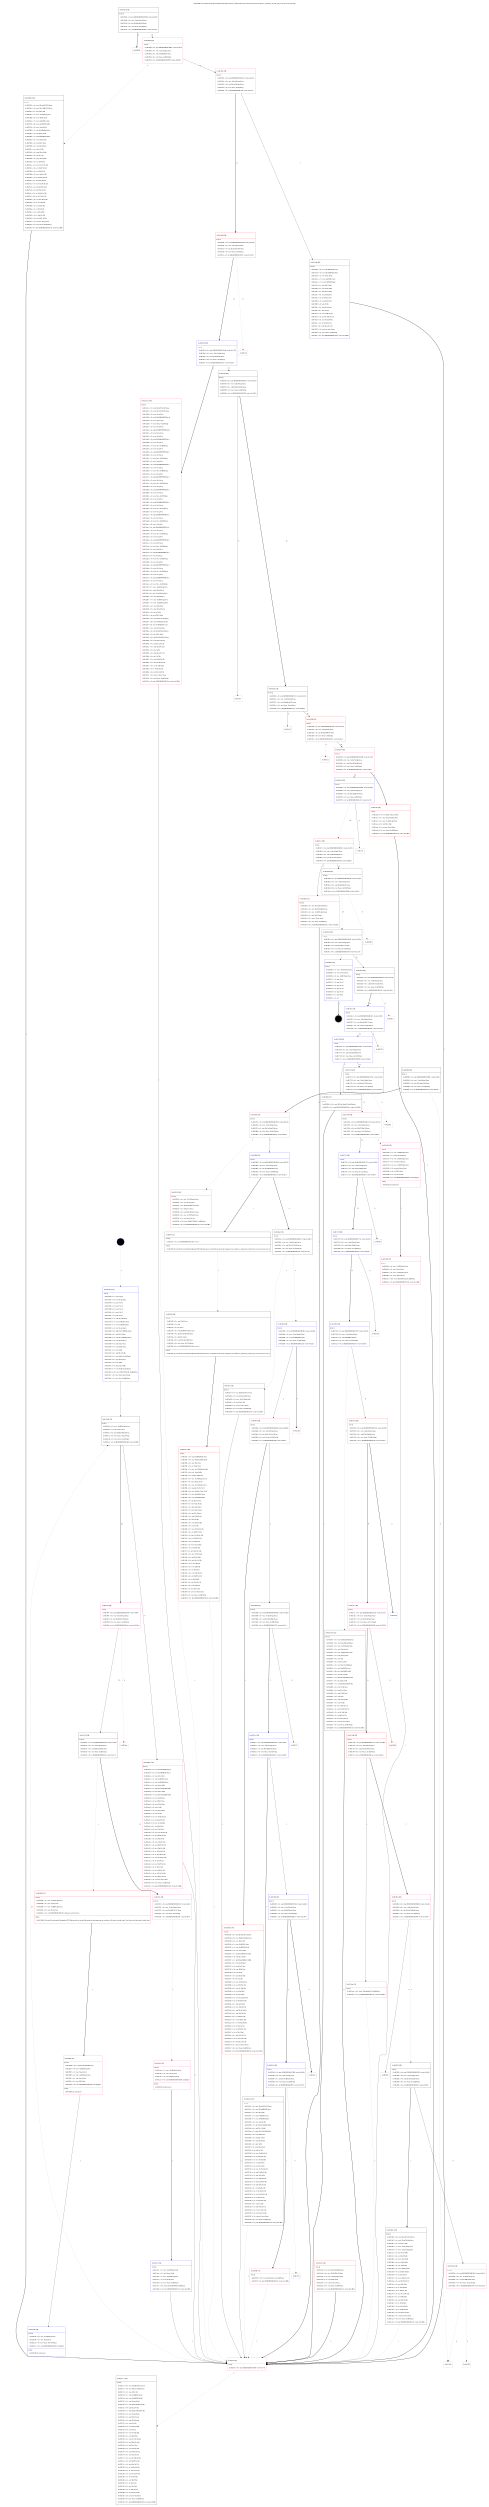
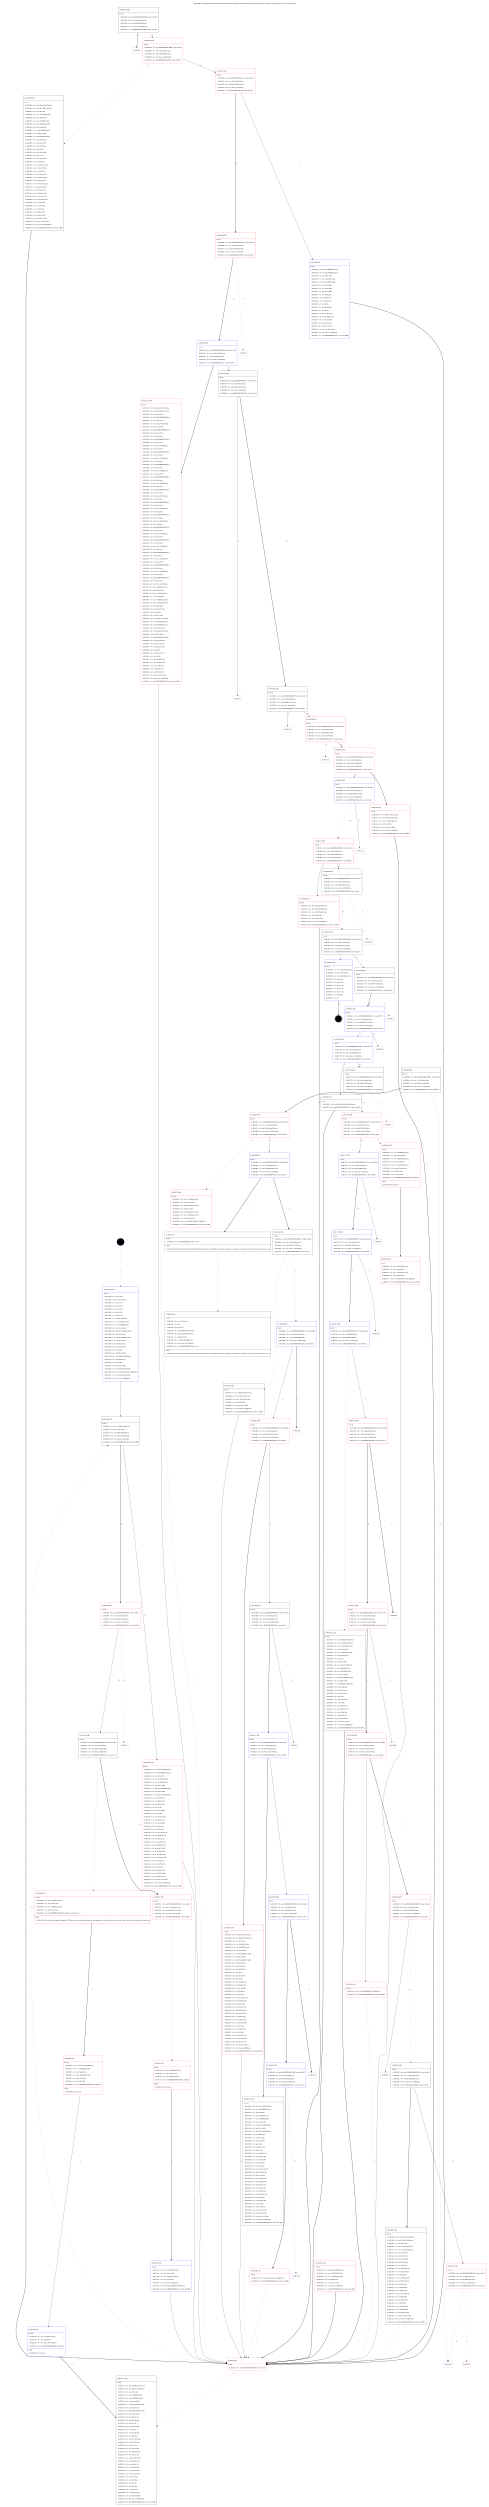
(199, 1524) -> none
none -> (87, 2387)
